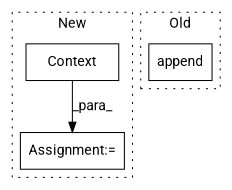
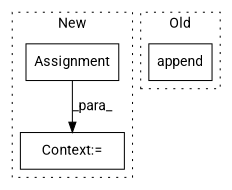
(72, 62) -> (72, 62)
(72, 151) -> (72, 151)
